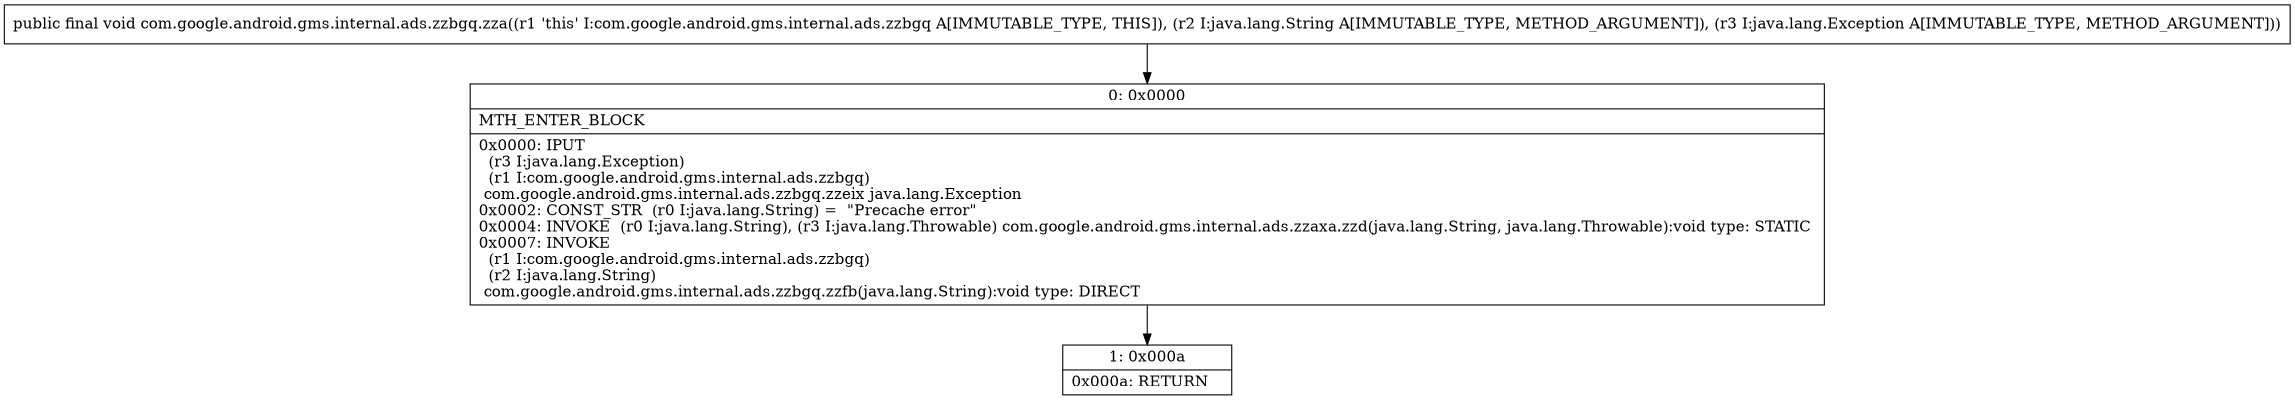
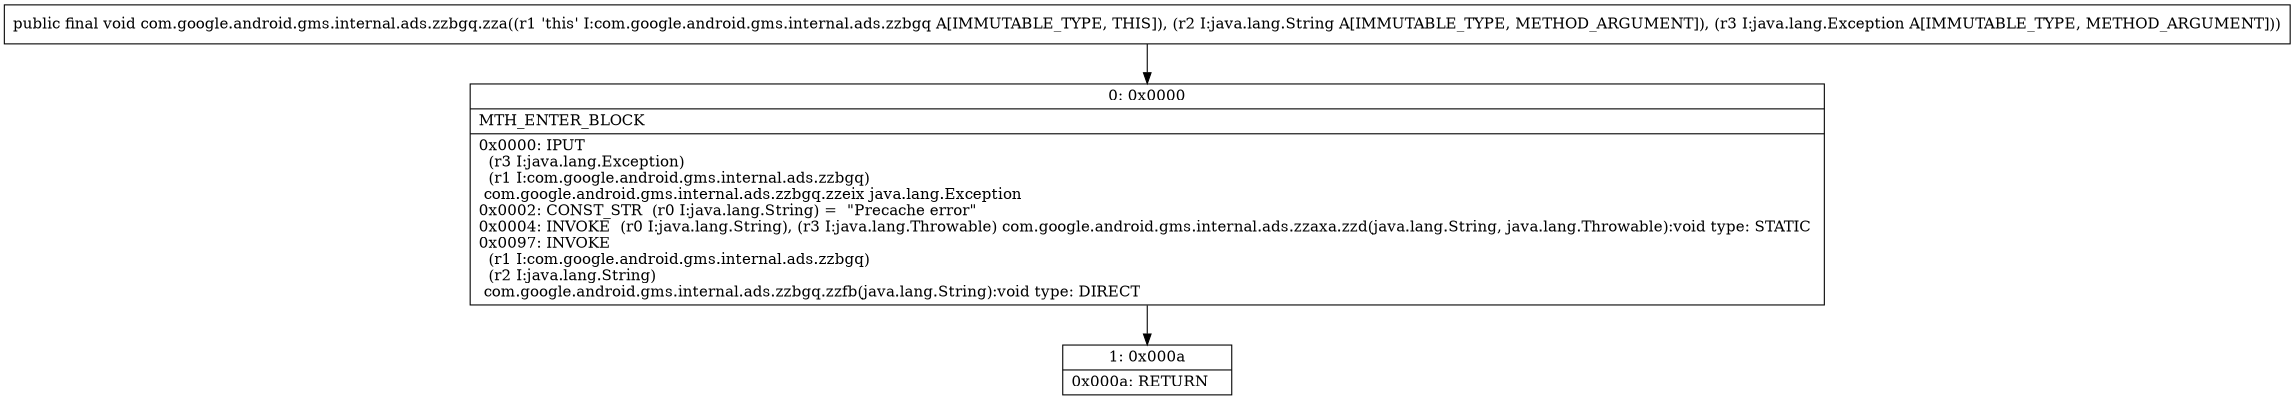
(550, 243) -> (550, 243)
